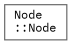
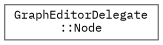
(36, 22) -> (81, 22)
